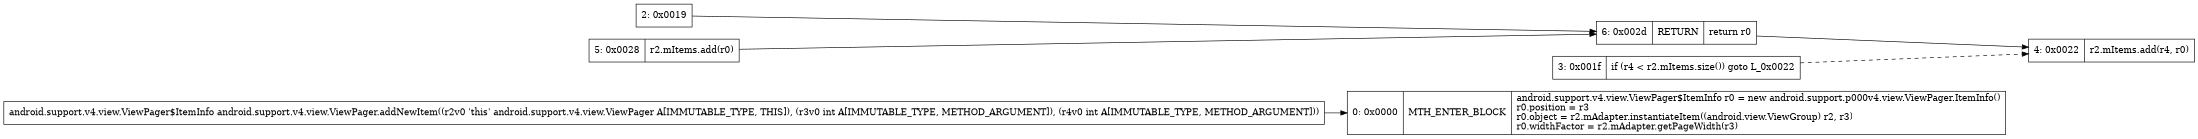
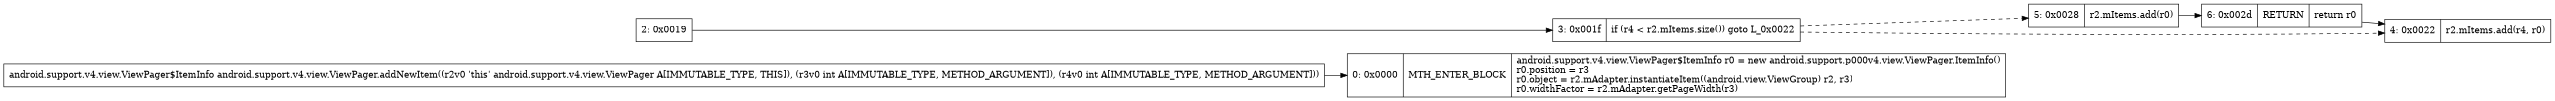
none -> (1911, 22)
(1141, 24) -> (1119, 30)
